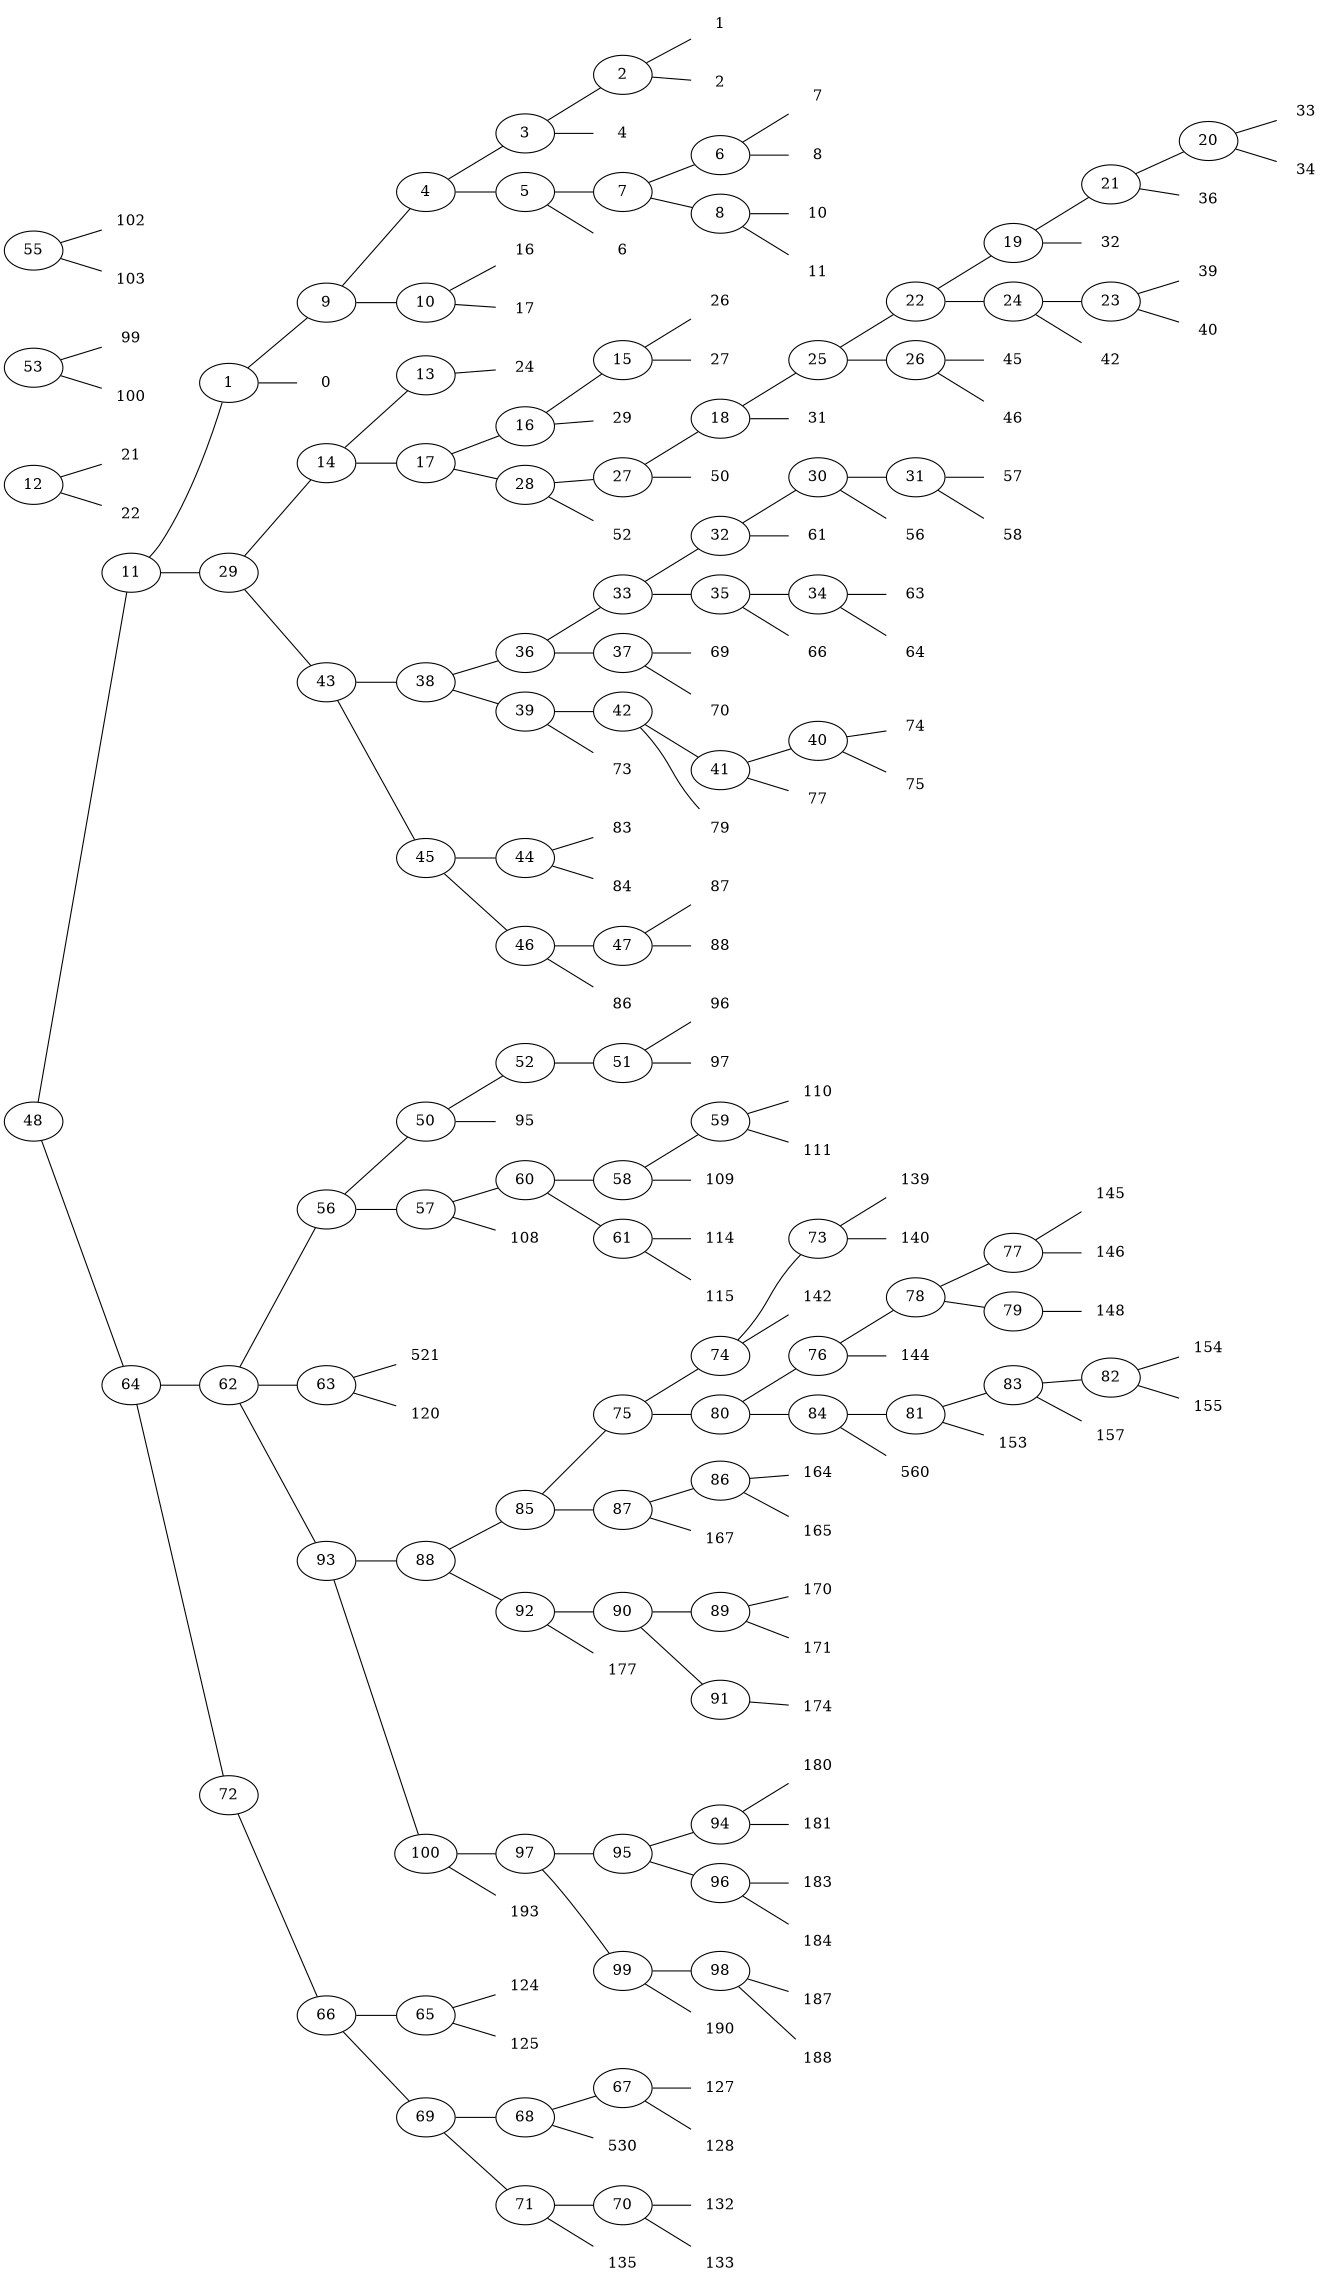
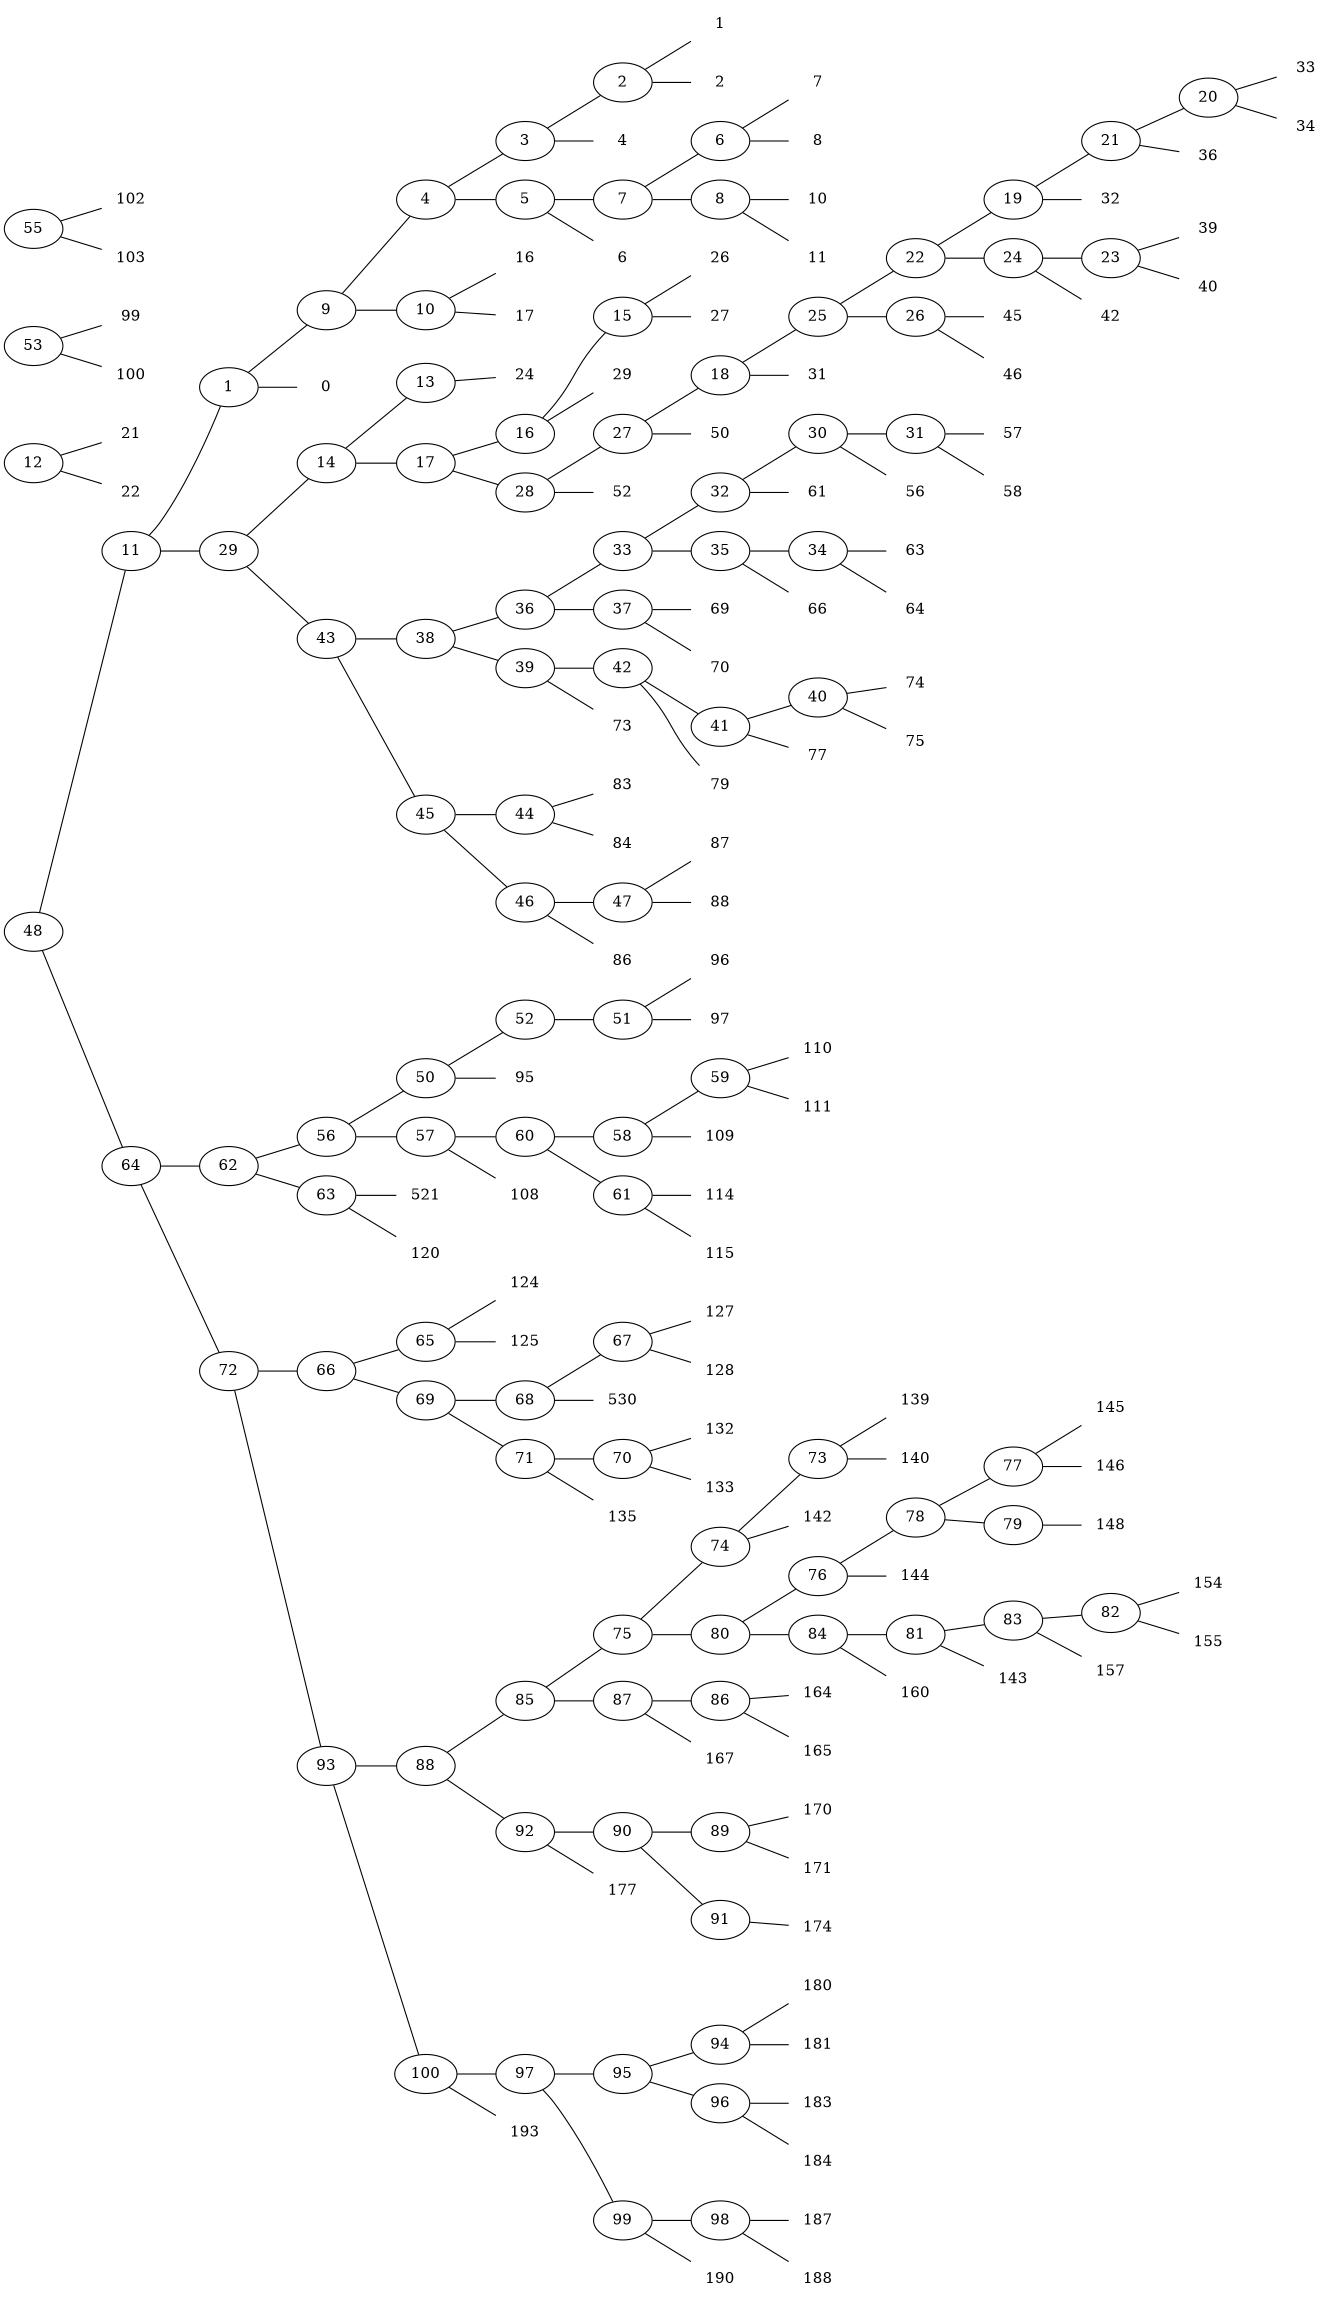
(1013, 1444) -> (1013, 1679)
(278, 1473) -> (278, 1569)
(916, 1473) -> (916, 1693)
